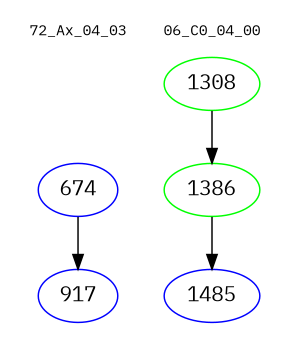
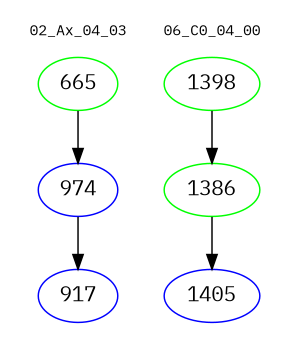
(79, 32) -> (79, 32)
none -> (78, 84)
(212, 84) -> (212, 84)
(78, 190) -> (78, 190)
(212, 296) -> (212, 296)
